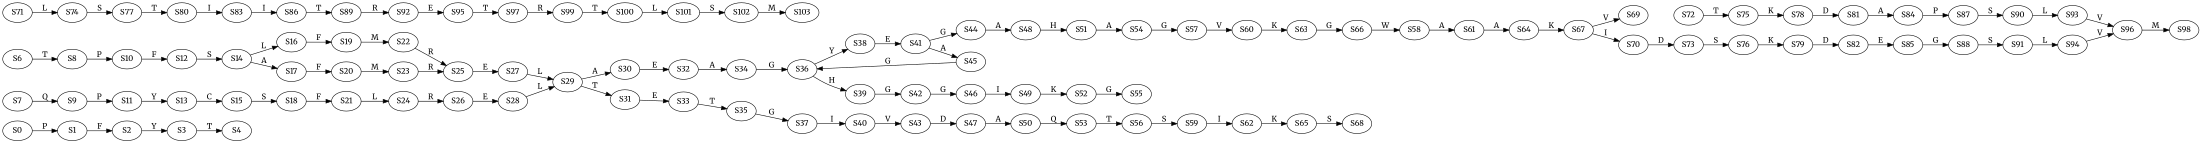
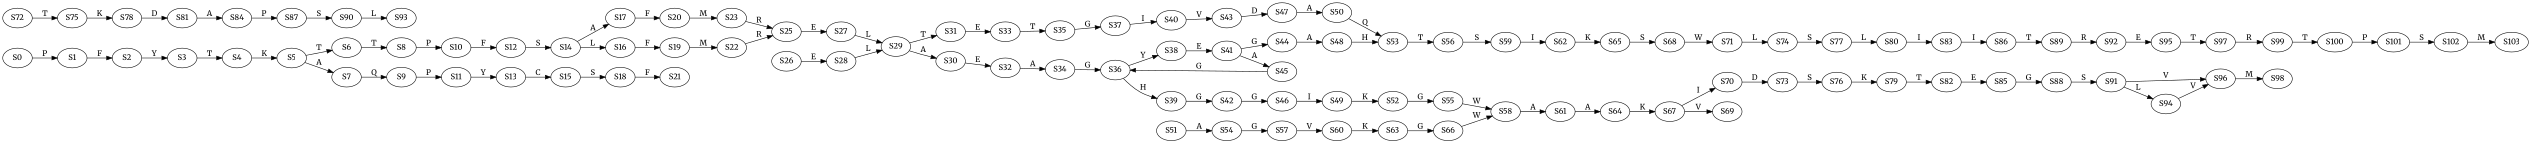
(154, 8) -> (1864, 38)
(655, 8) -> (2365, 38)
(2097, 22) -> (2163, 81)
(1051, 30) -> (1362, 42)
(1826, 41) -> (1919, 78)
none -> (1696, 42)
none -> (292, 58)
(403, 101) -> none
none -> (1474, 106)
